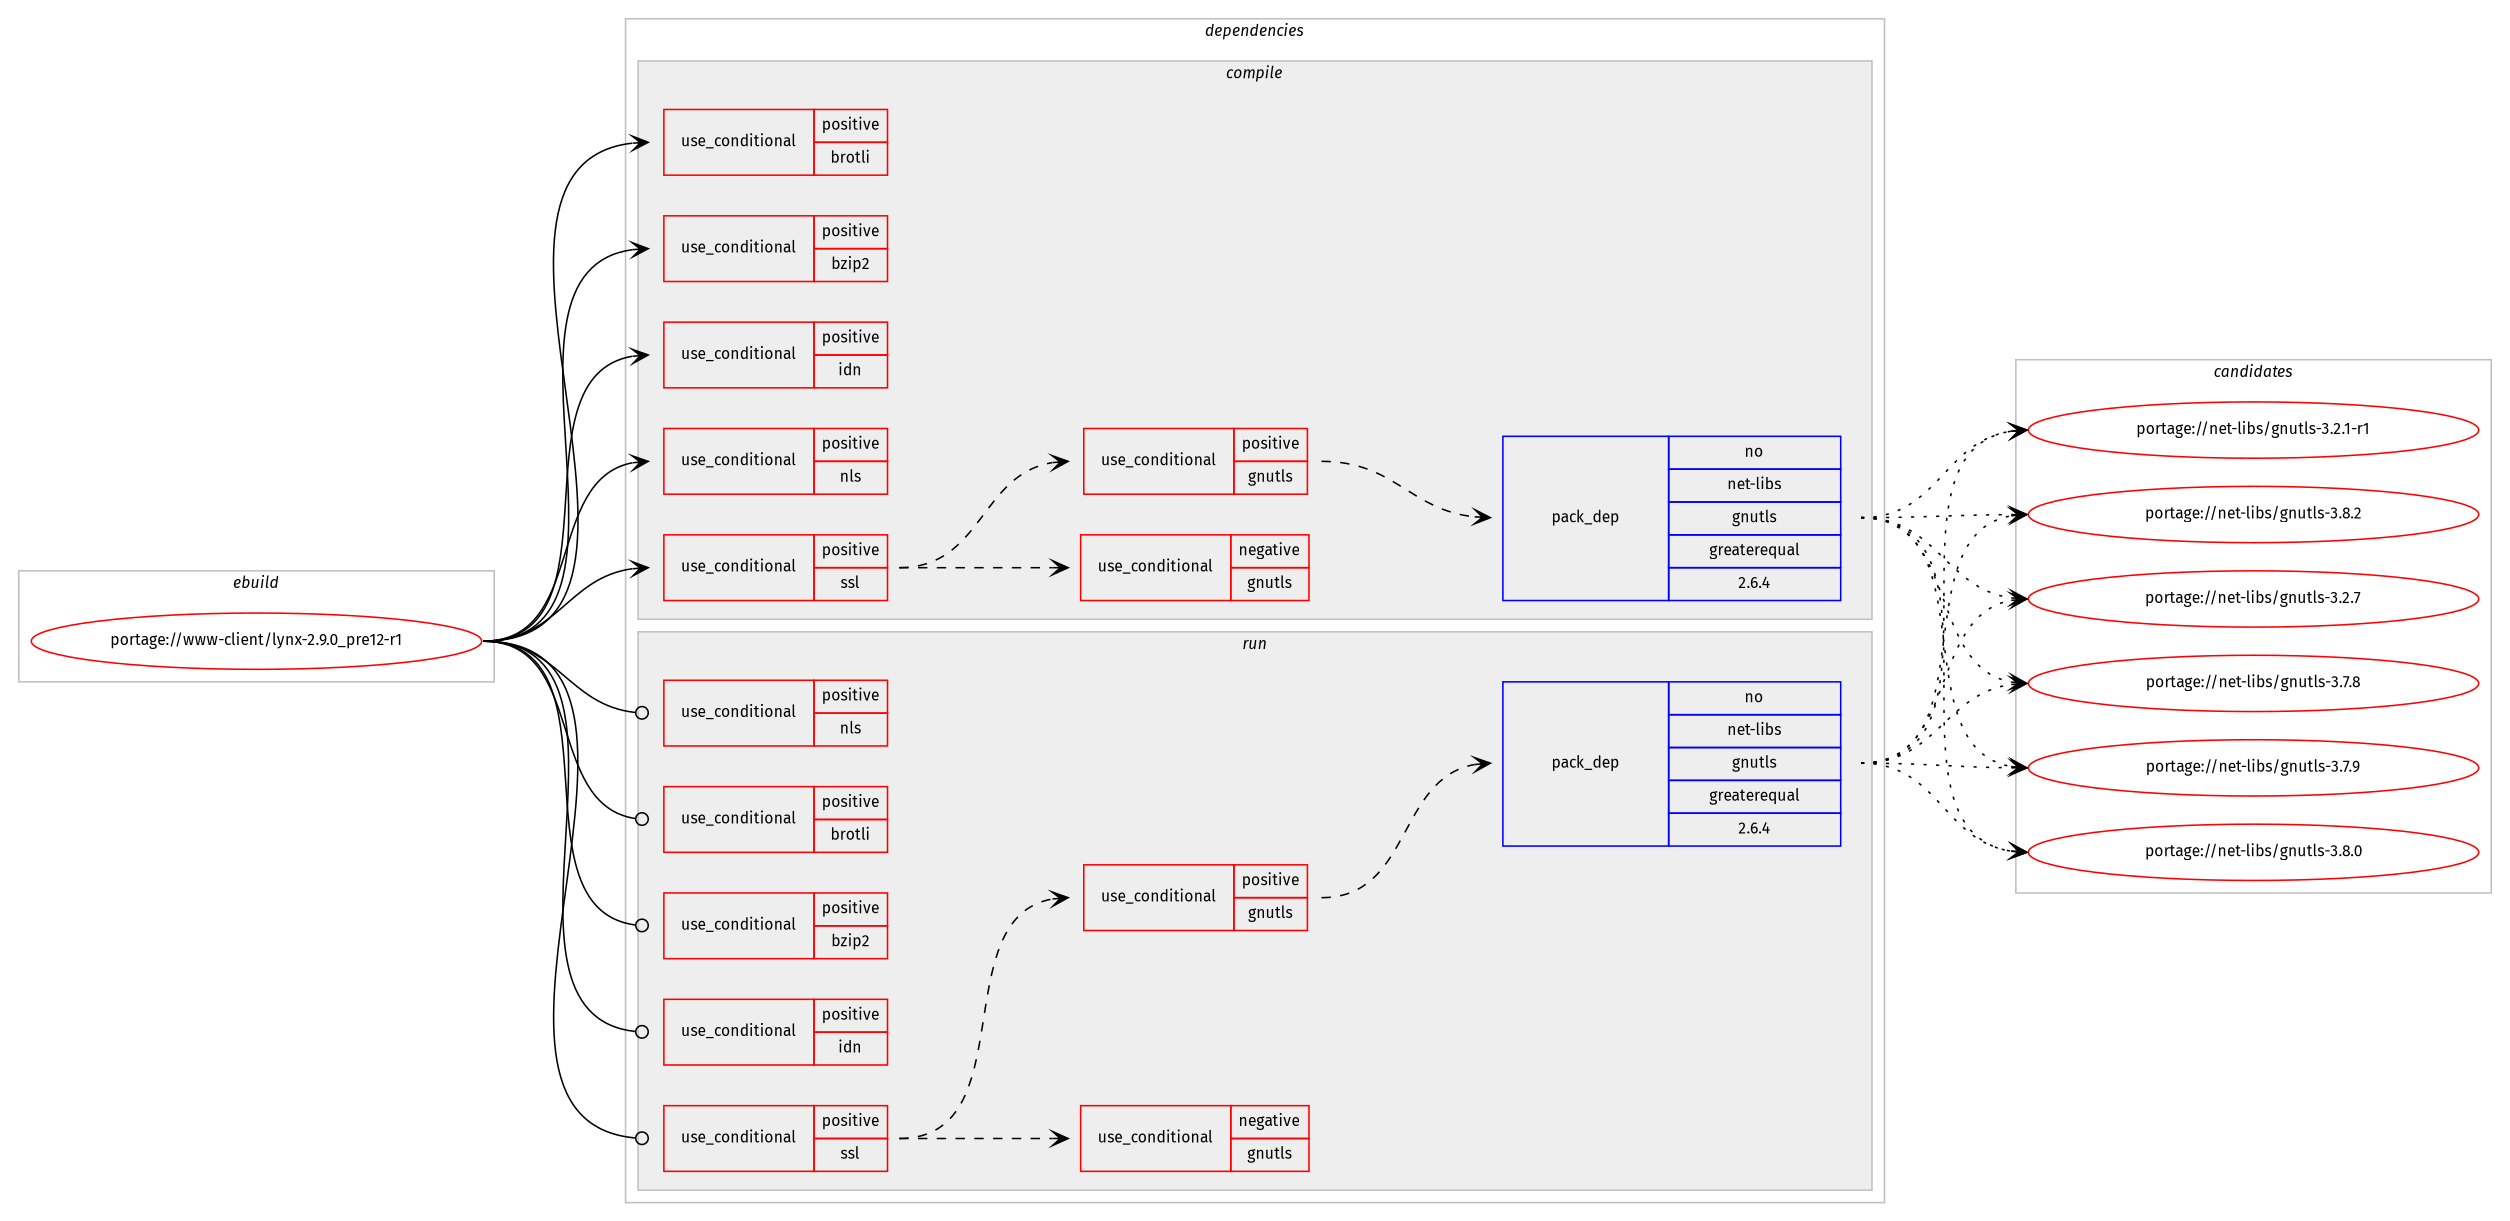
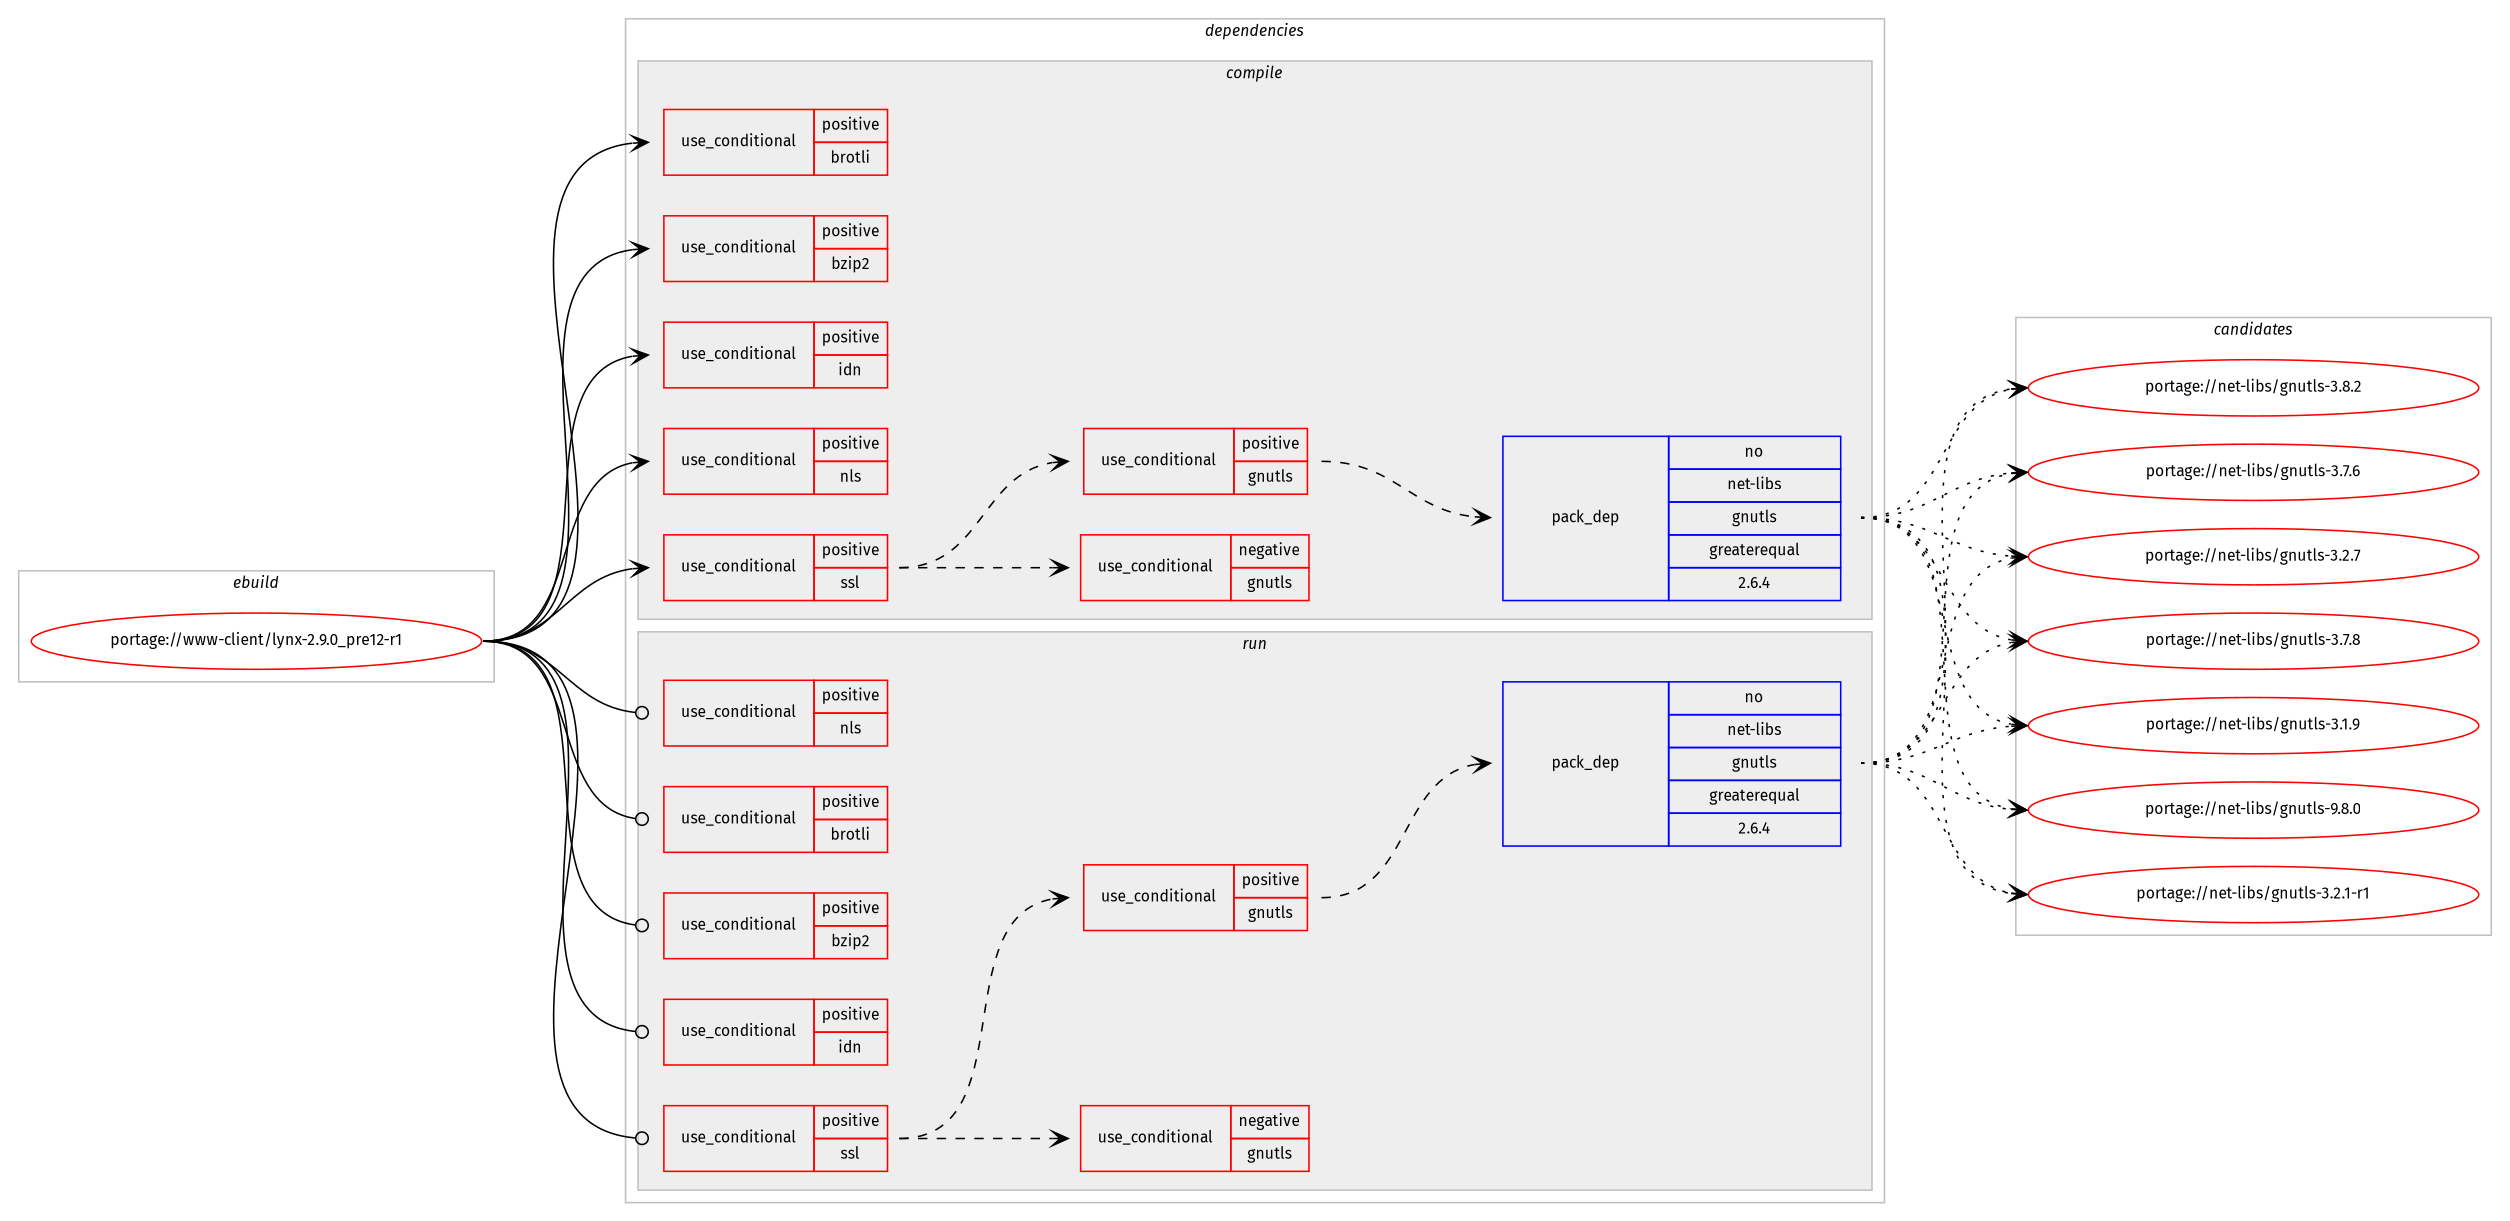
none -> (2254, 472)
(2254, 768) -> (2254, 726)
(2254, 852) -> (2254, 810)
